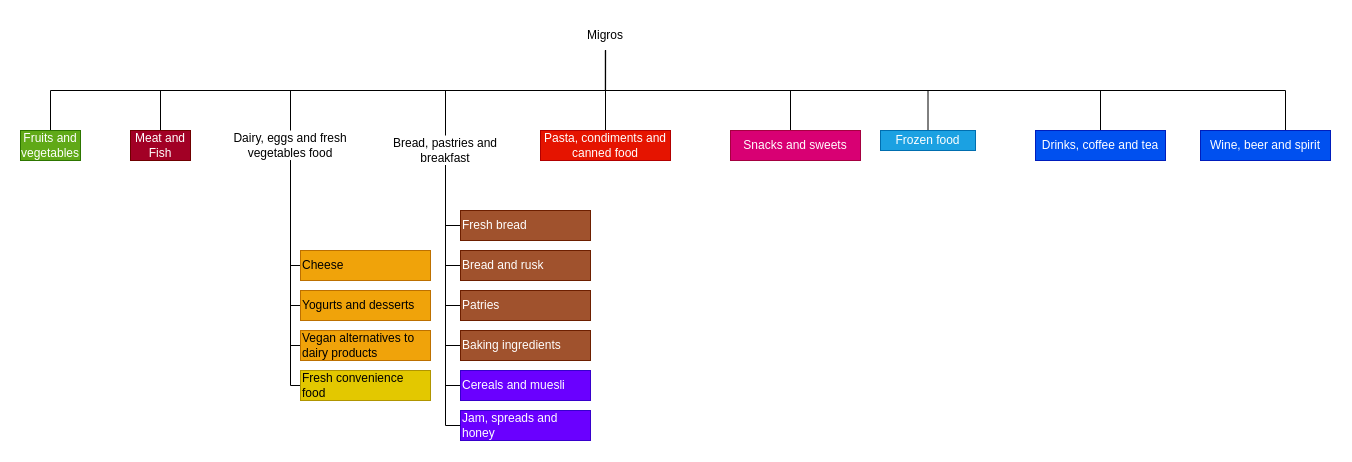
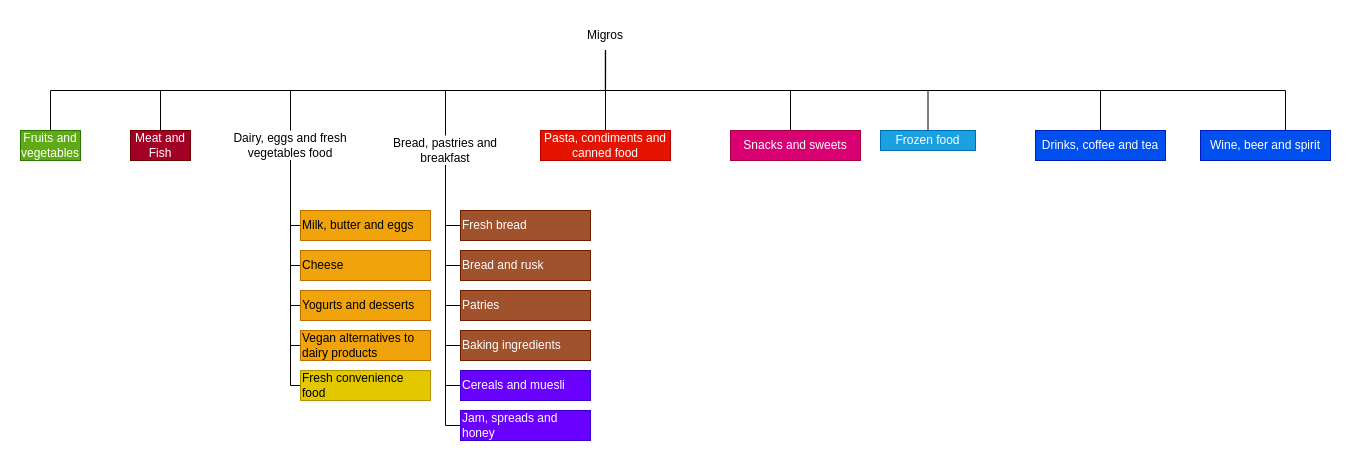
none -> (297, 226)
none -> (366, 226)
